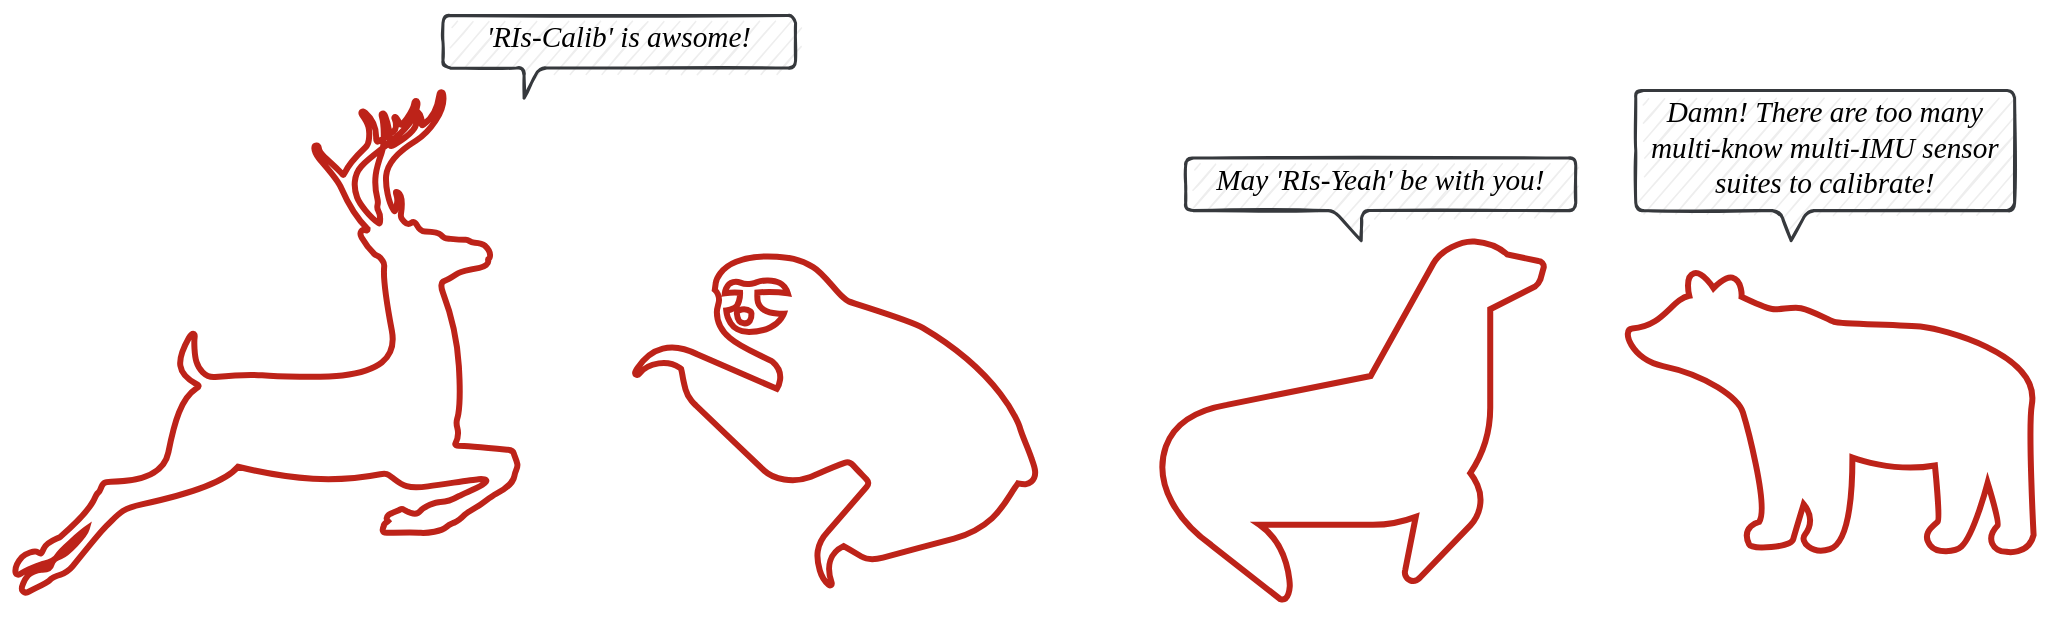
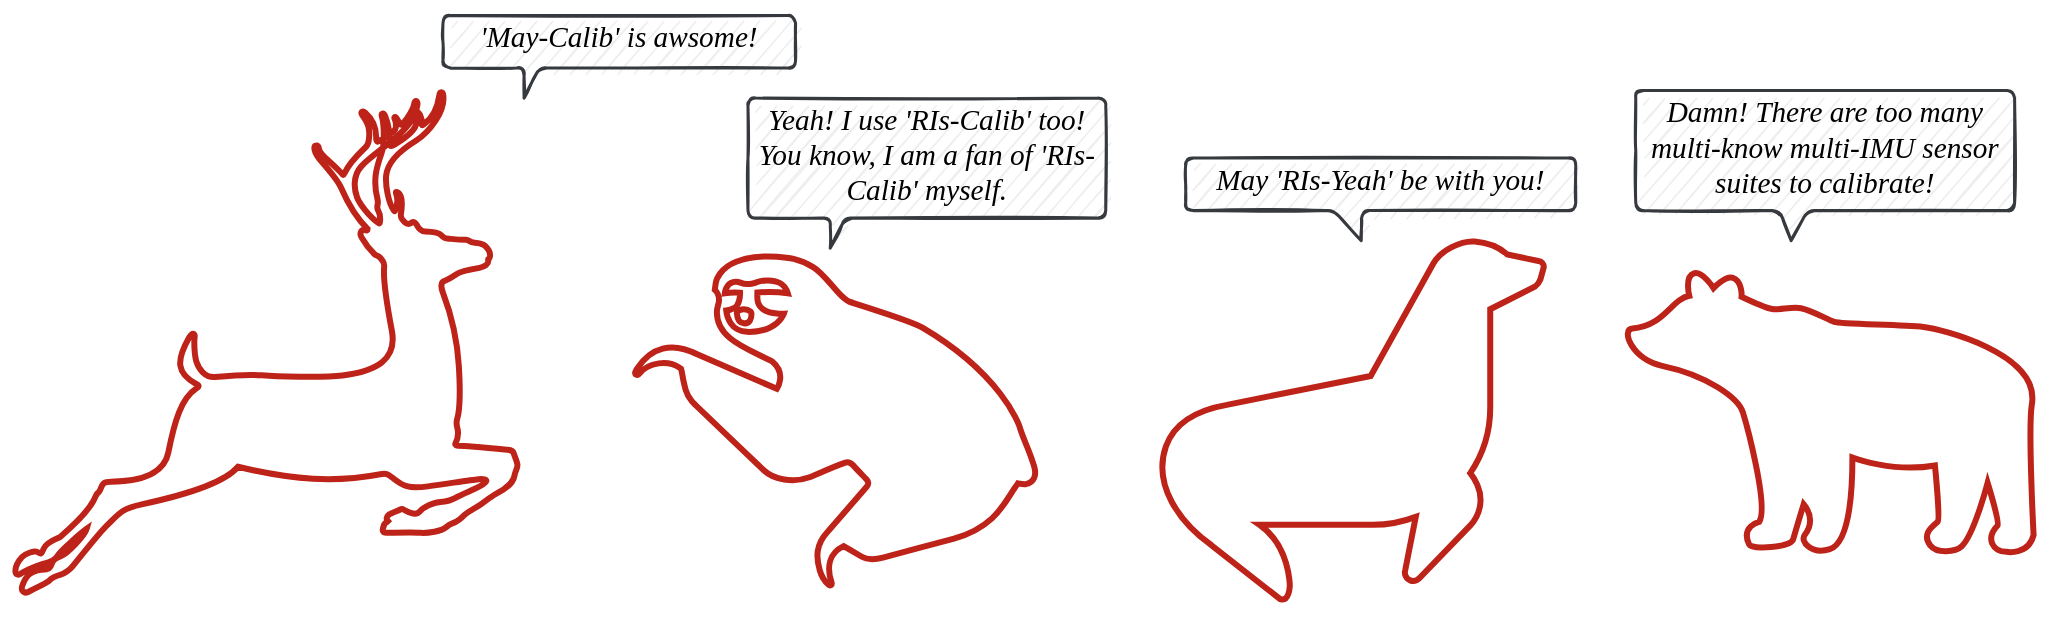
(619, 38) -> (619, 38)
none -> (927, 173)
